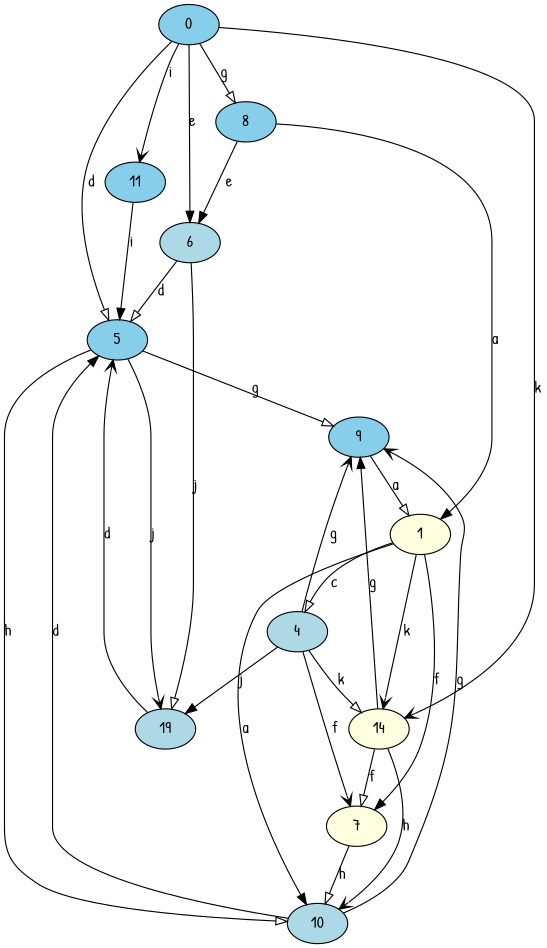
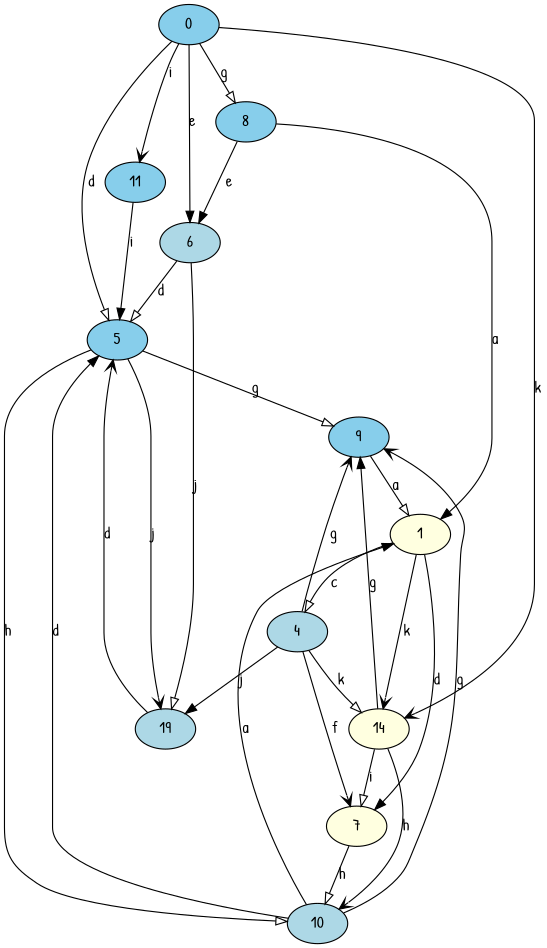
(437, 680) -> (437, 680)
(238, 692) -> (238, 692)
(372, 778) -> (371, 778)
